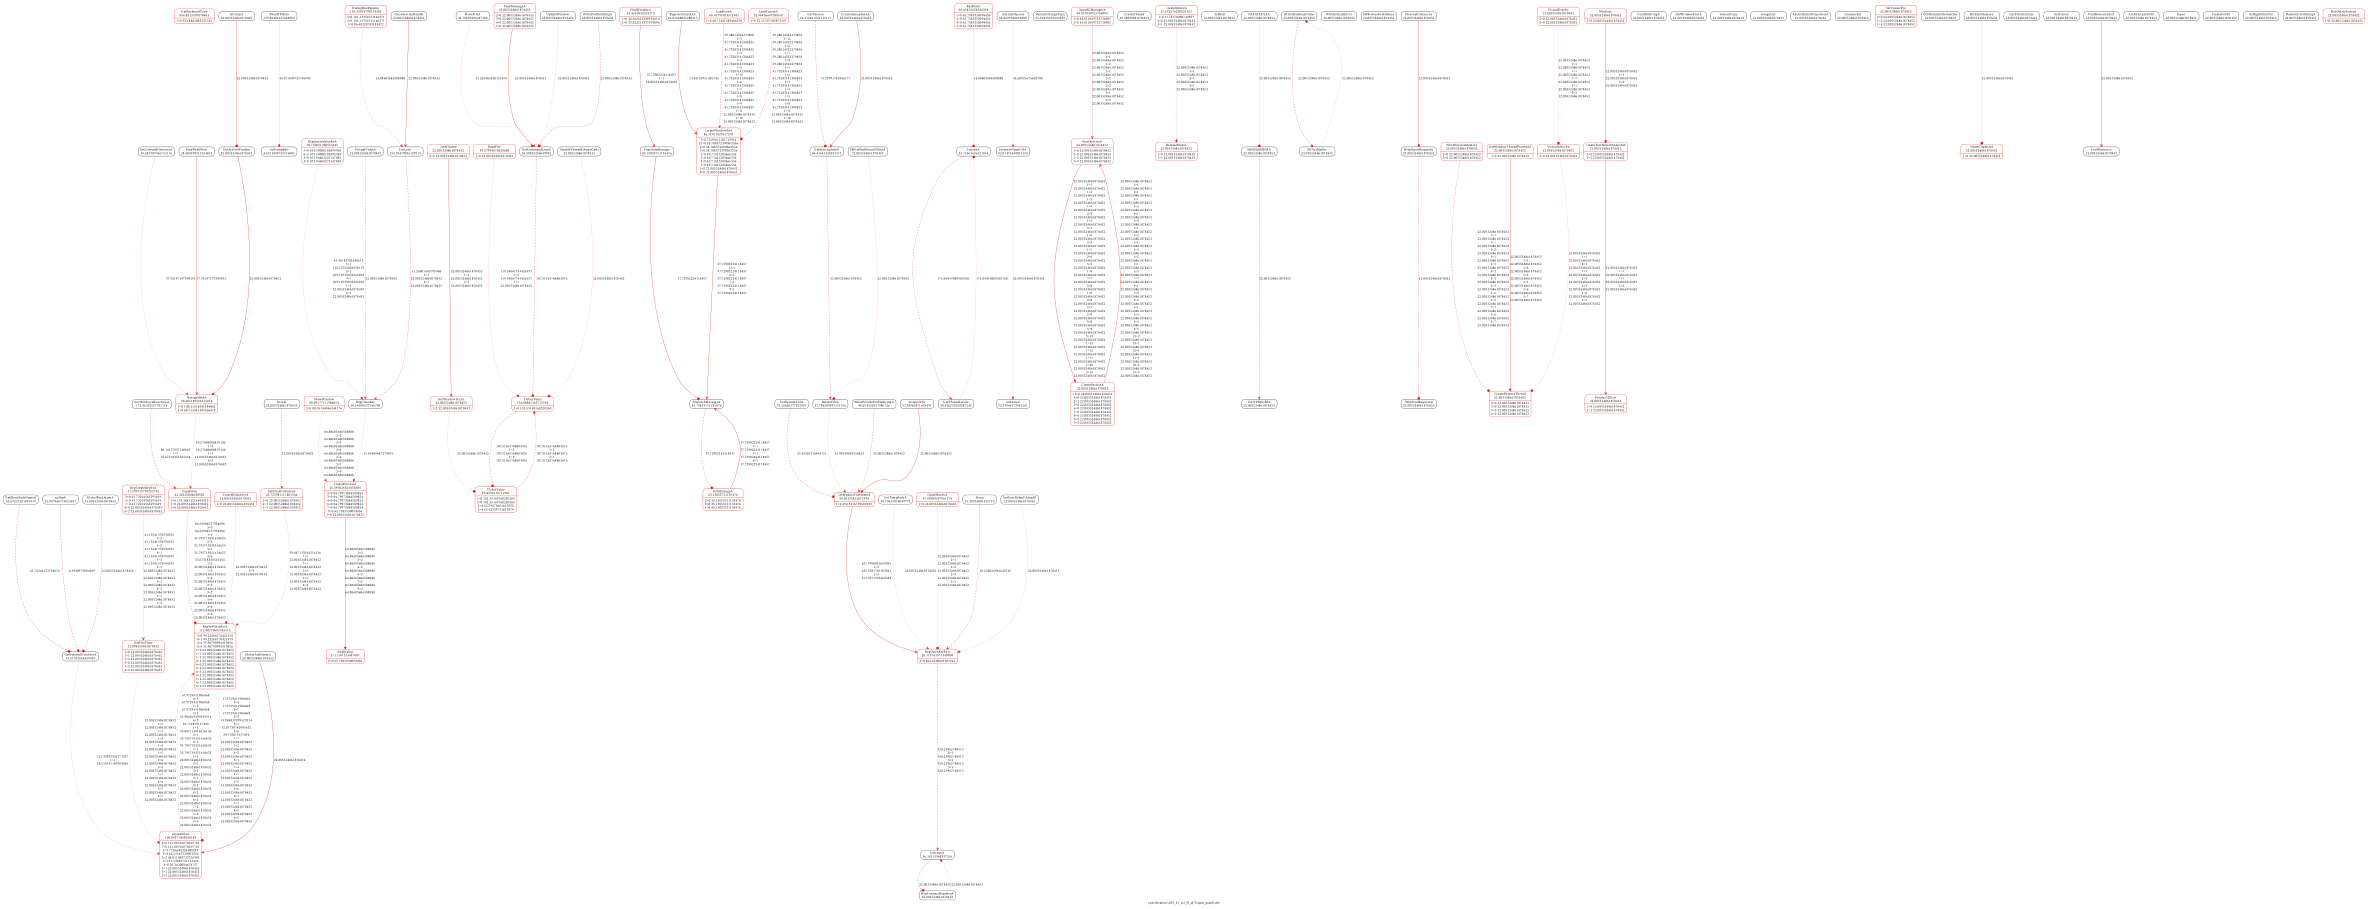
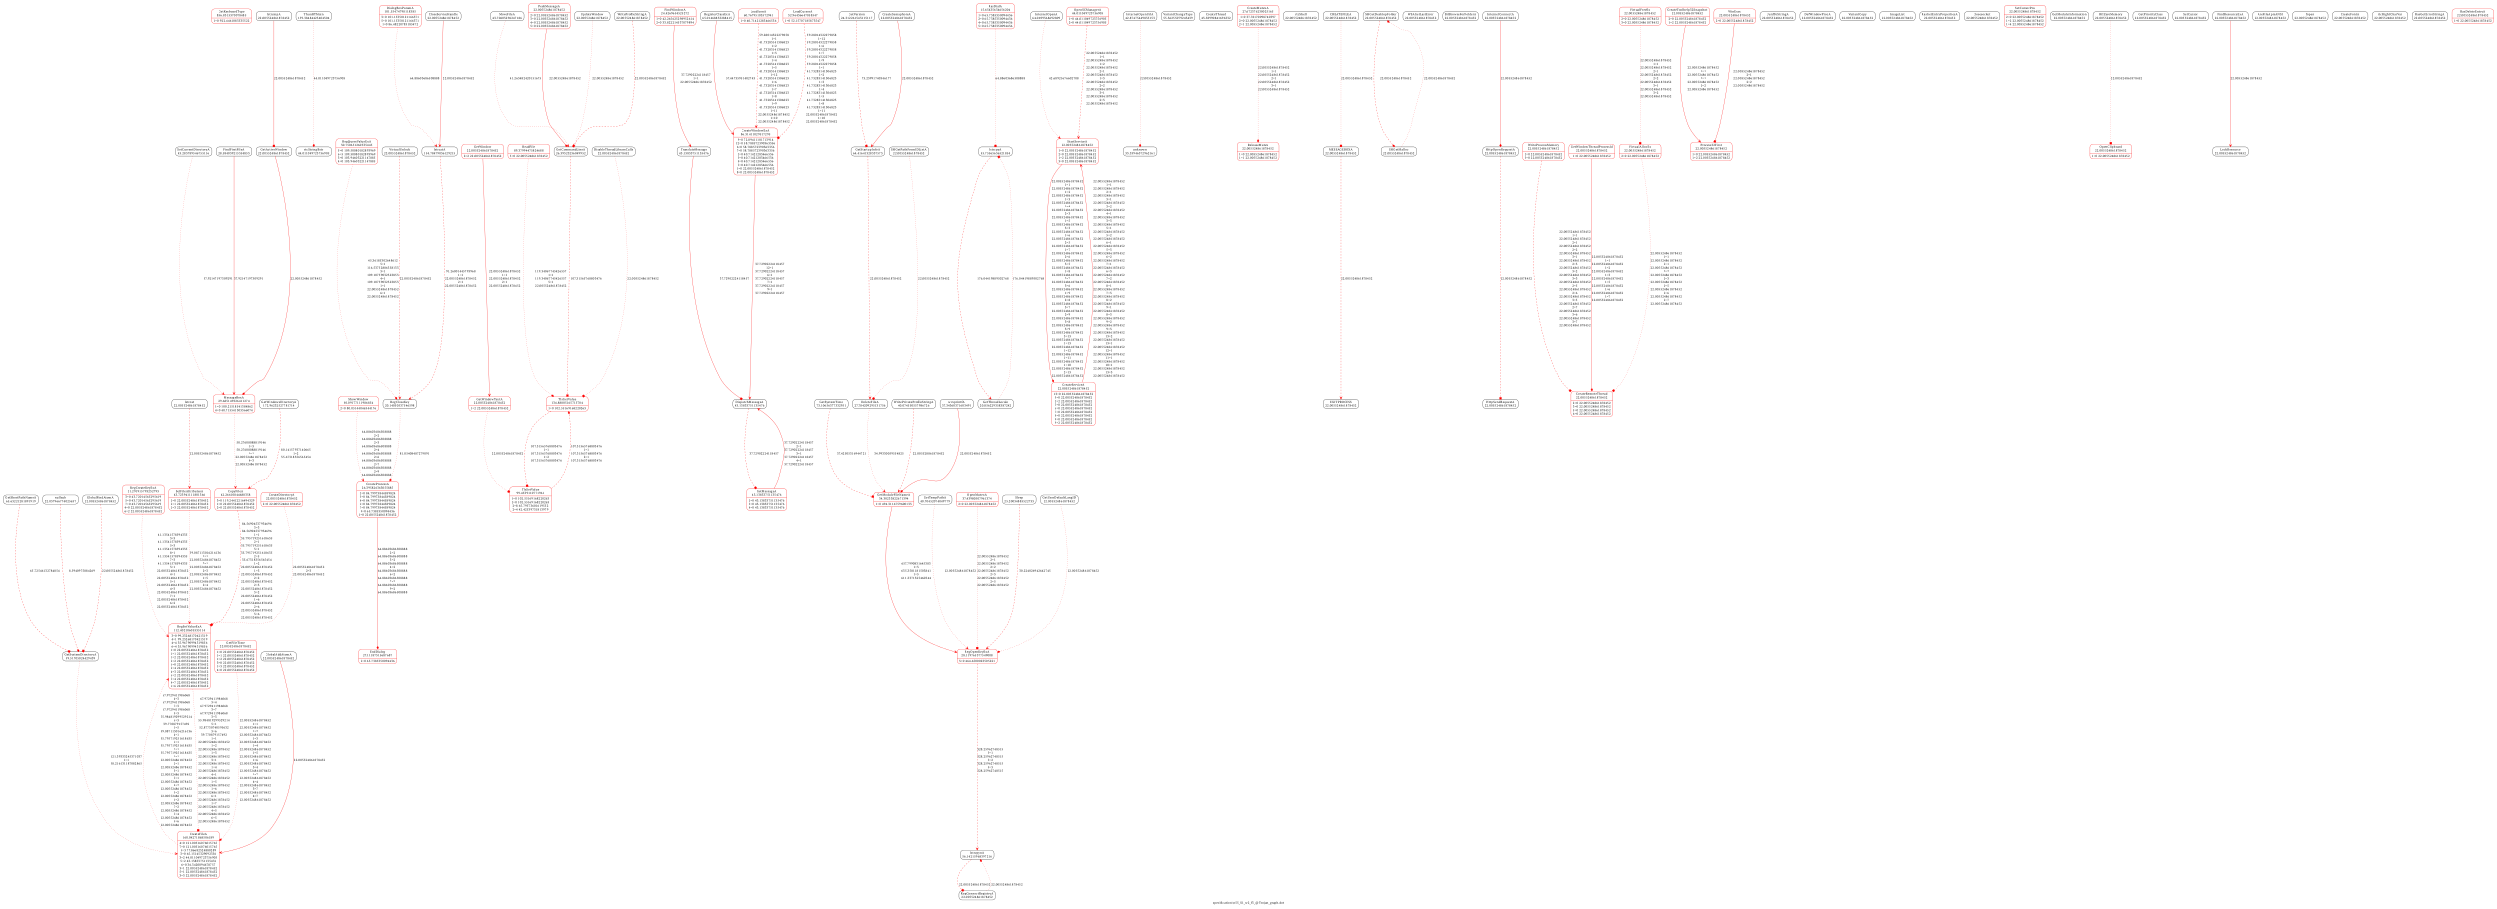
(1606, 82) -> (1728, 82)
(1013, 83) -> (1040, 81)
(143, 576) -> (145, 577)
